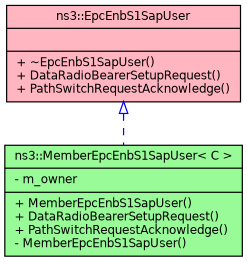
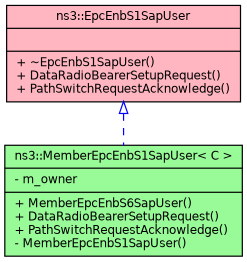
(104, 204) -> (104, 204)
